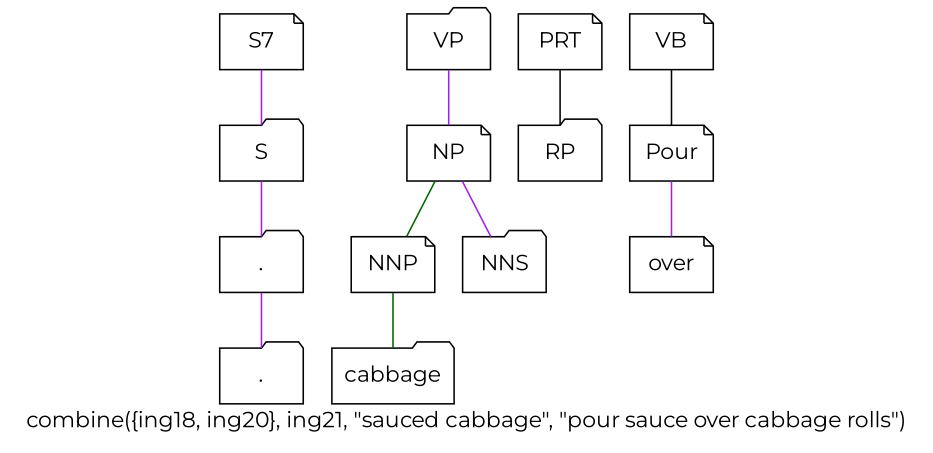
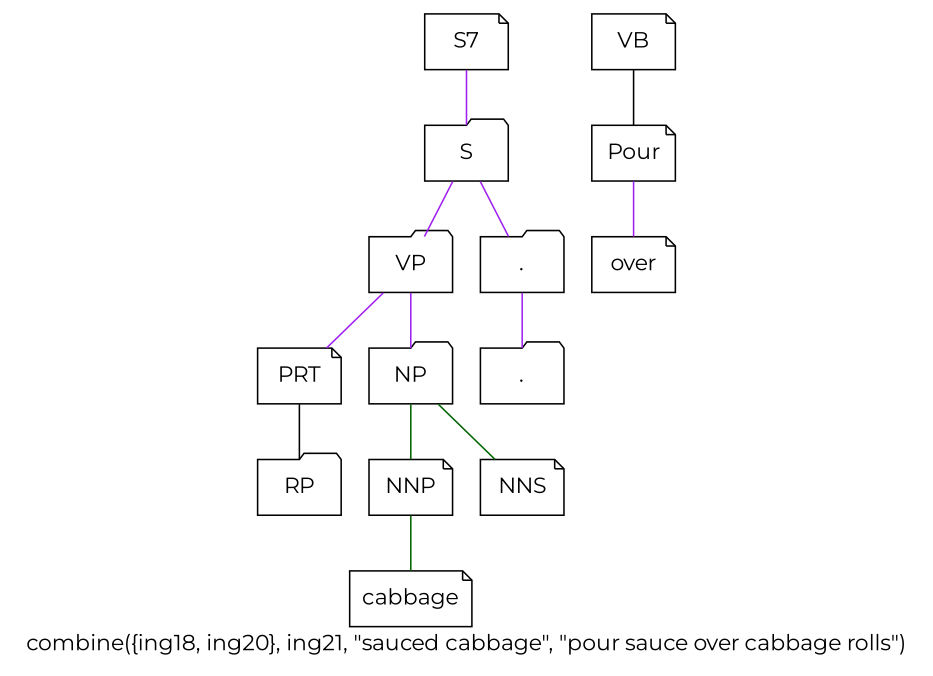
(449, 153) -> (411, 376)
none -> (439, 209)
(477, 209) -> (467, 432)
(504, 265) -> (522, 487)
none -> (355, 320)
(393, 376) -> (411, 599)
